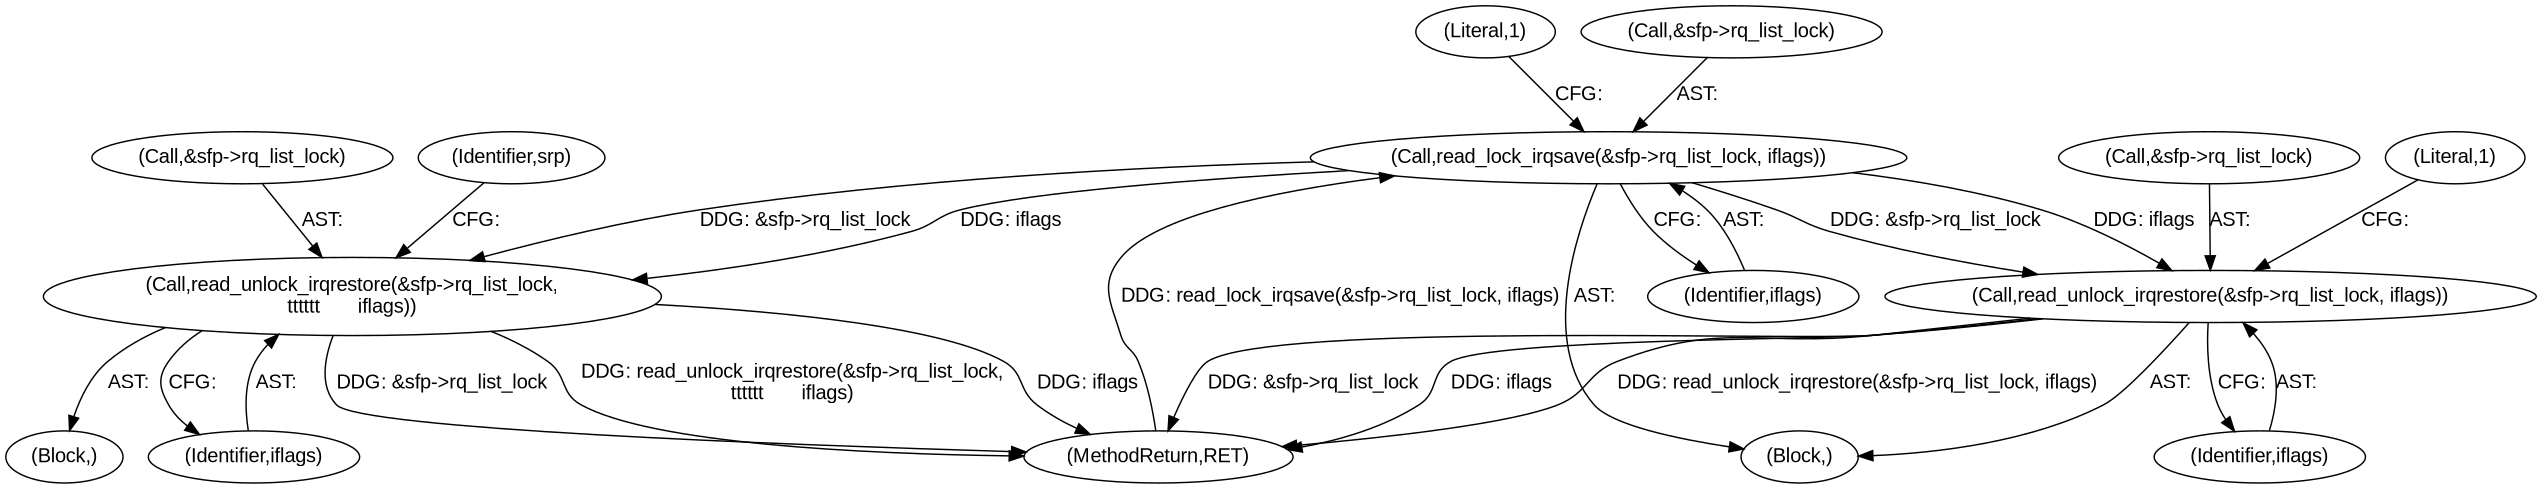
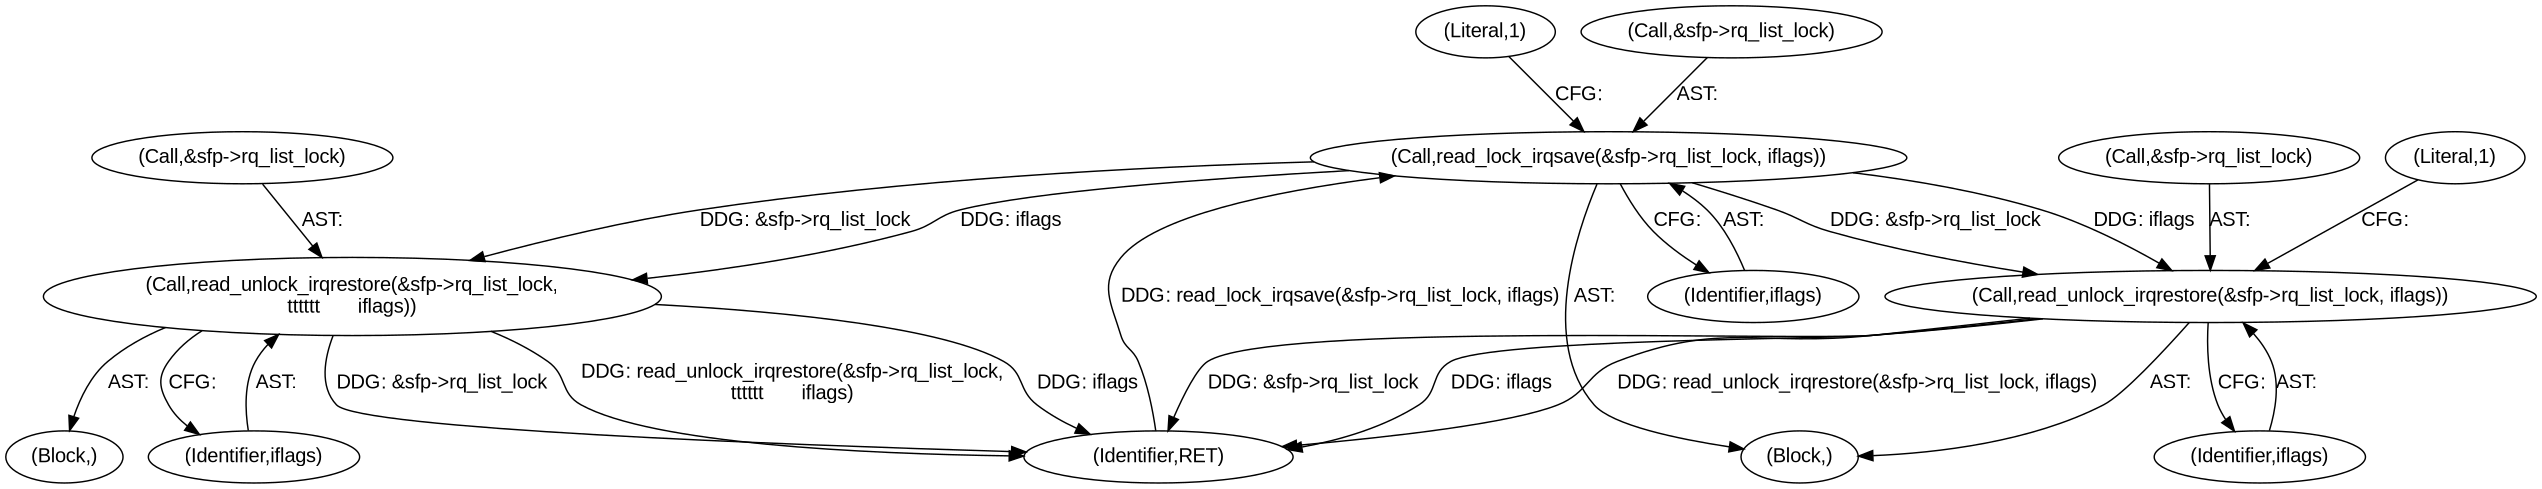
(512, 158) -> none
(1159, 457) -> (1159, 457)
